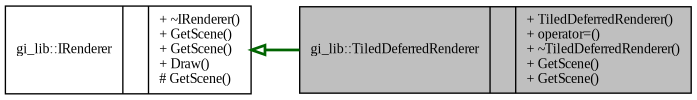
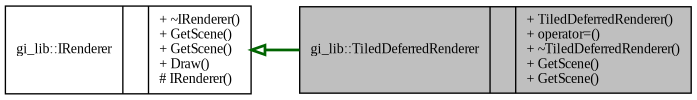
(195, 79) -> (196, 79)
